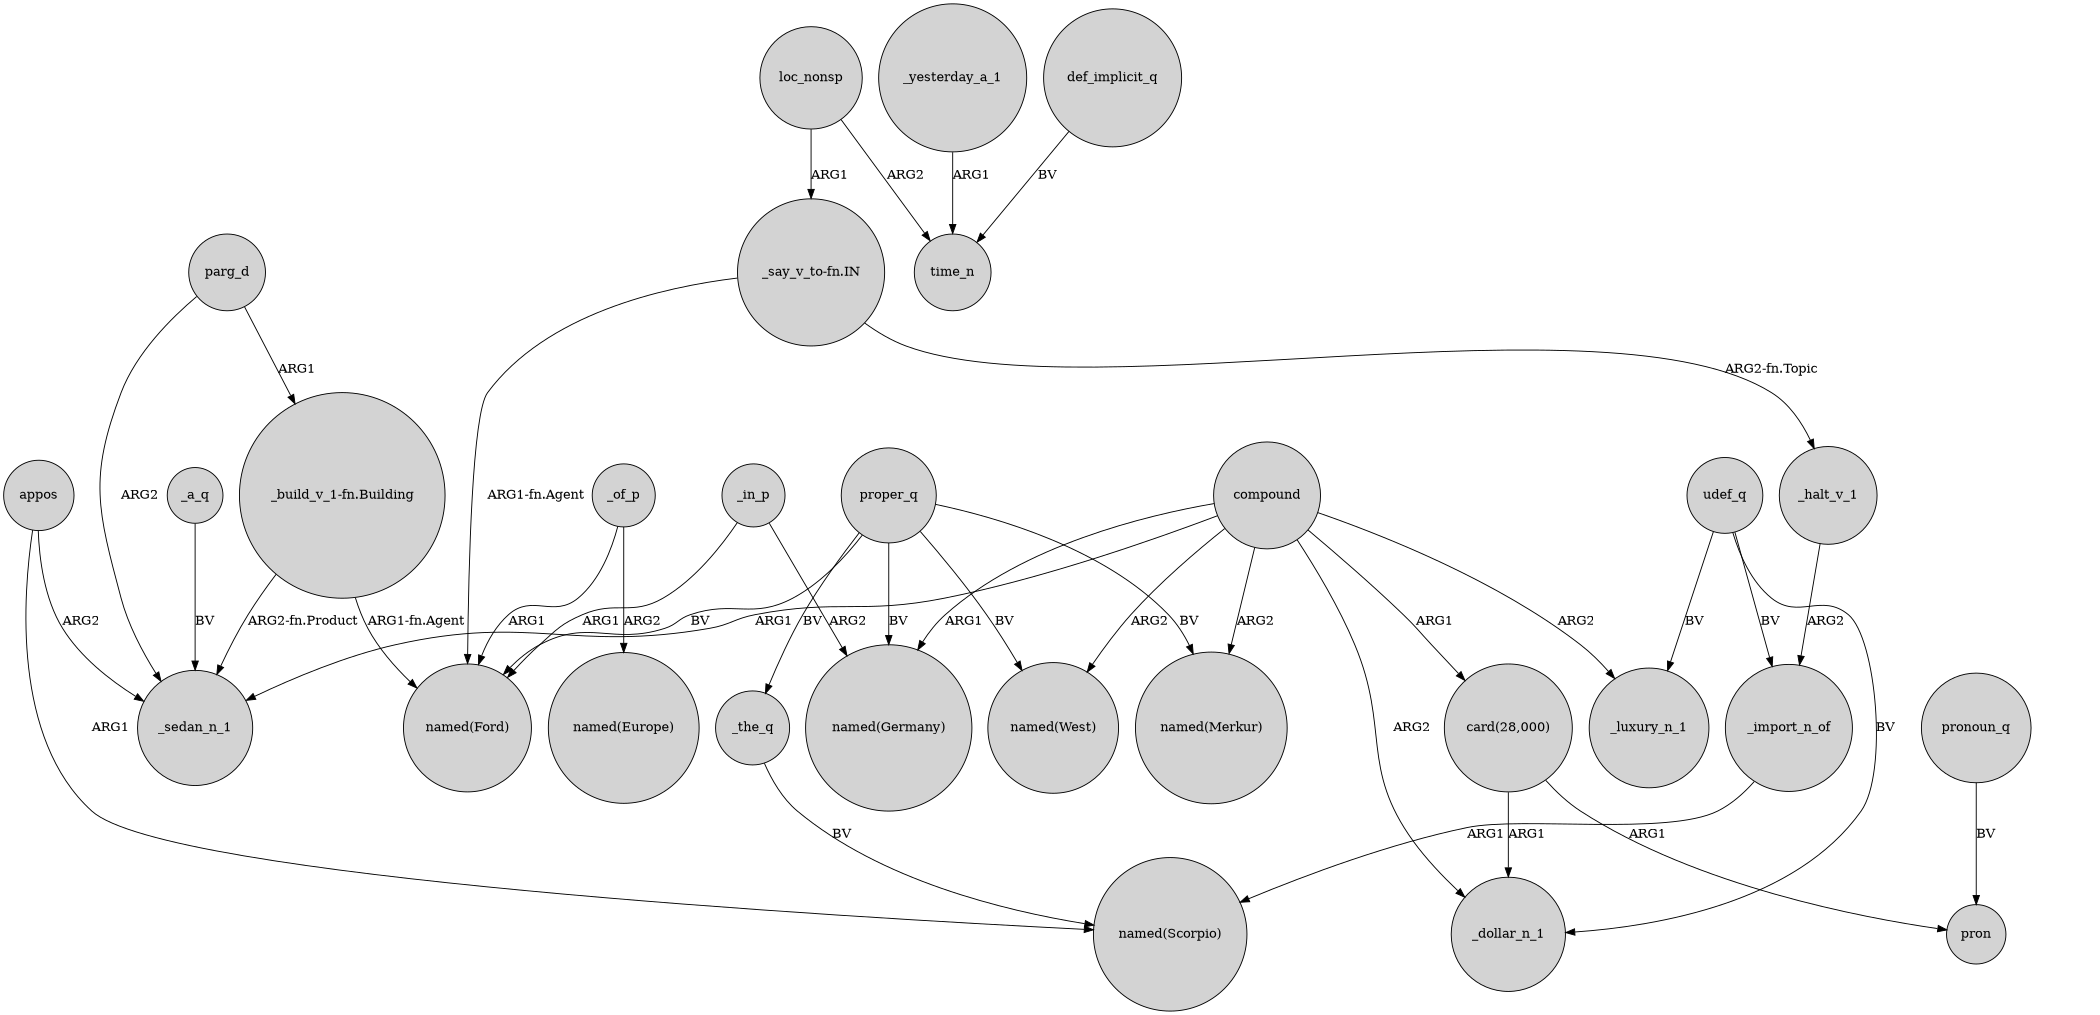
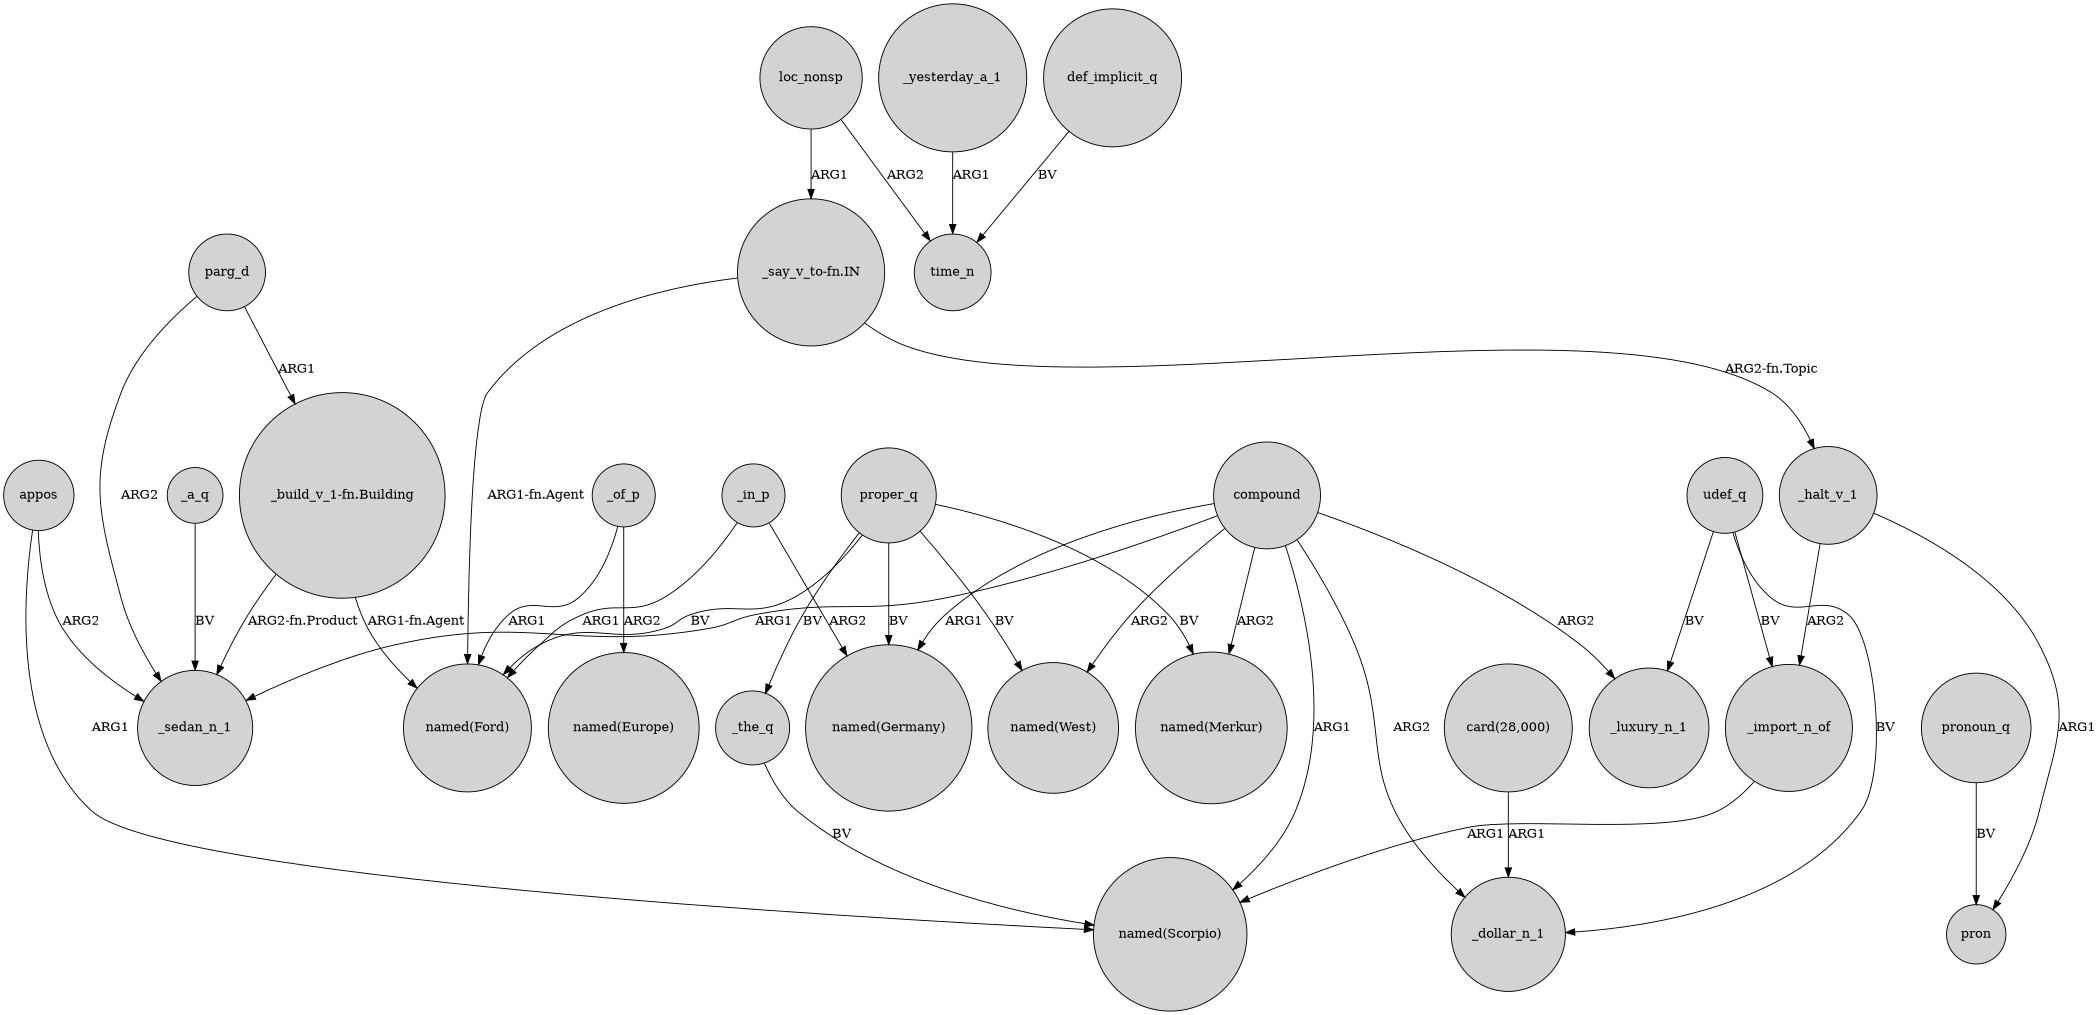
(1386, 599) -> (1313, 724)
(1731, 880) -> (2051, 671)
